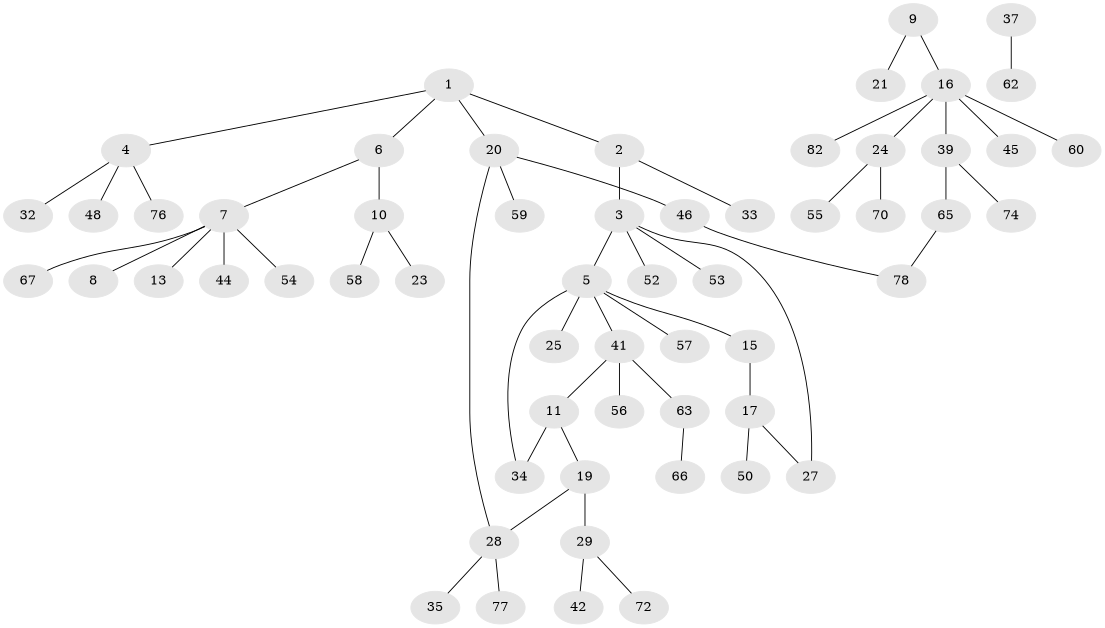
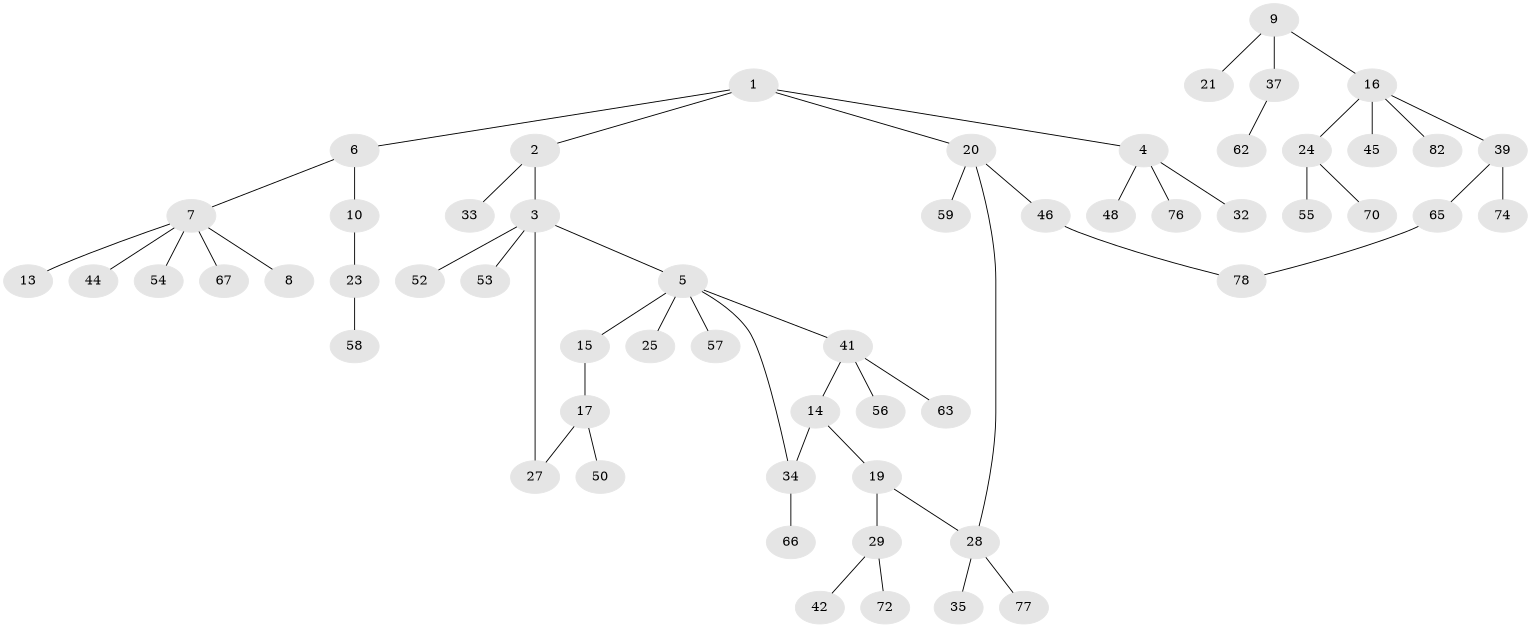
none -> (1274, 53)
(1077, 151) -> none
(367, 248) -> (355, 314)
(554, 412) -> (815, 412)
(682, 444) -> (791, 510)
